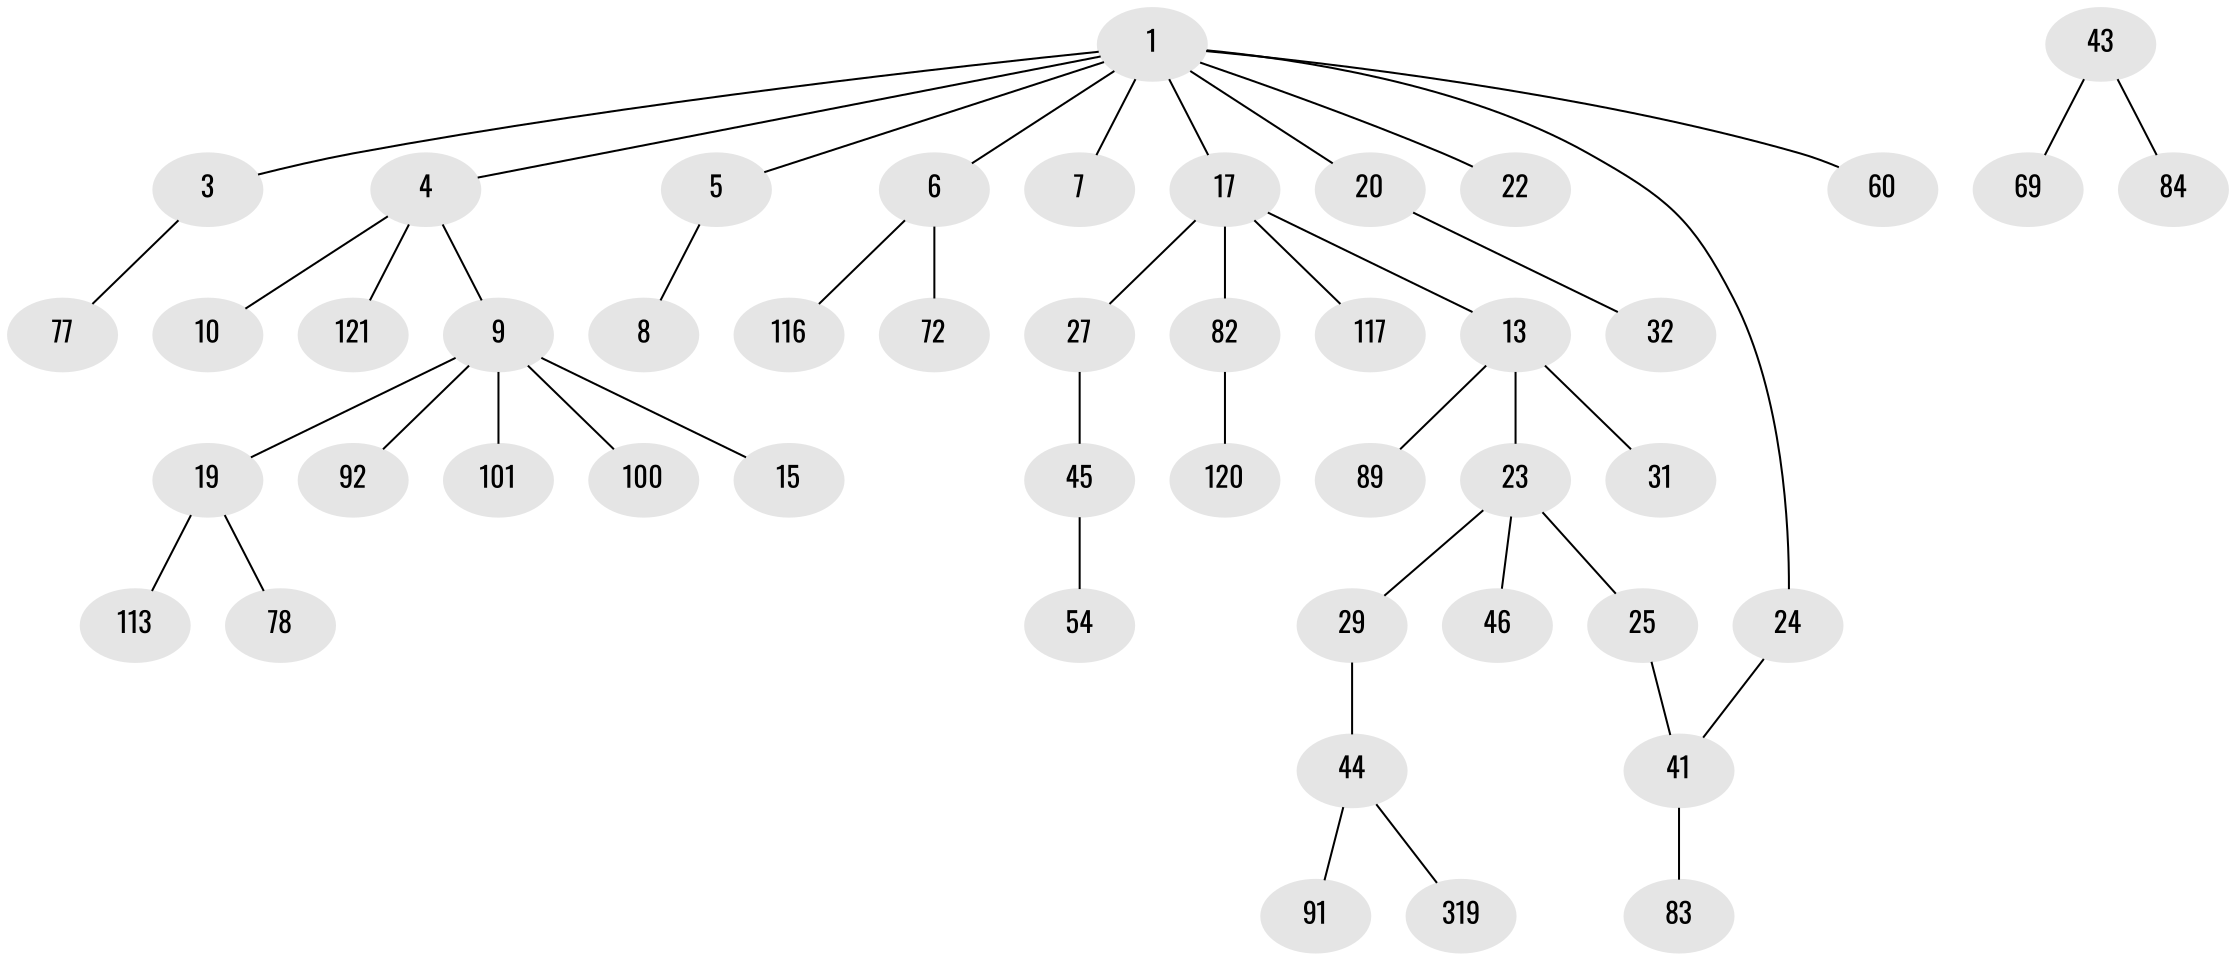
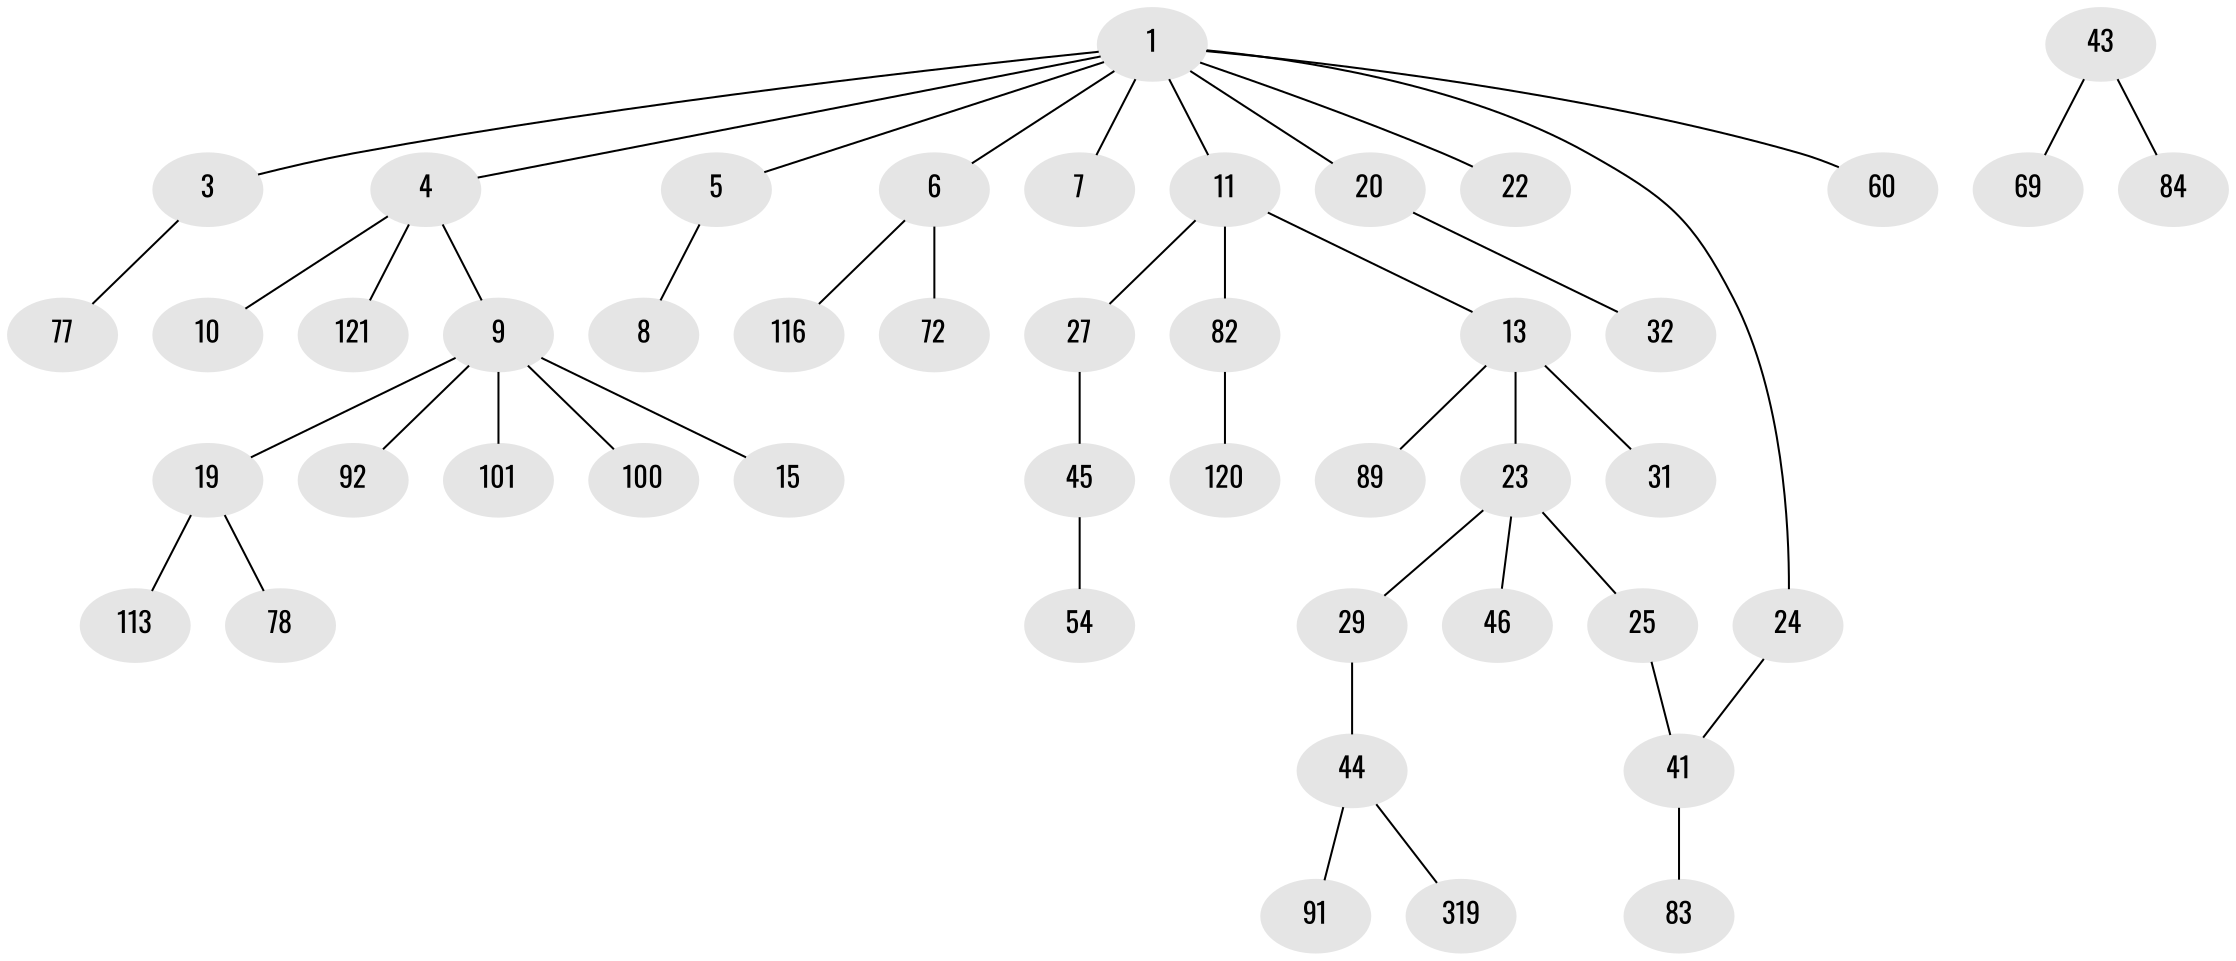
(1225, 190) -> (1225, 190)
(1370, 335) -> none
